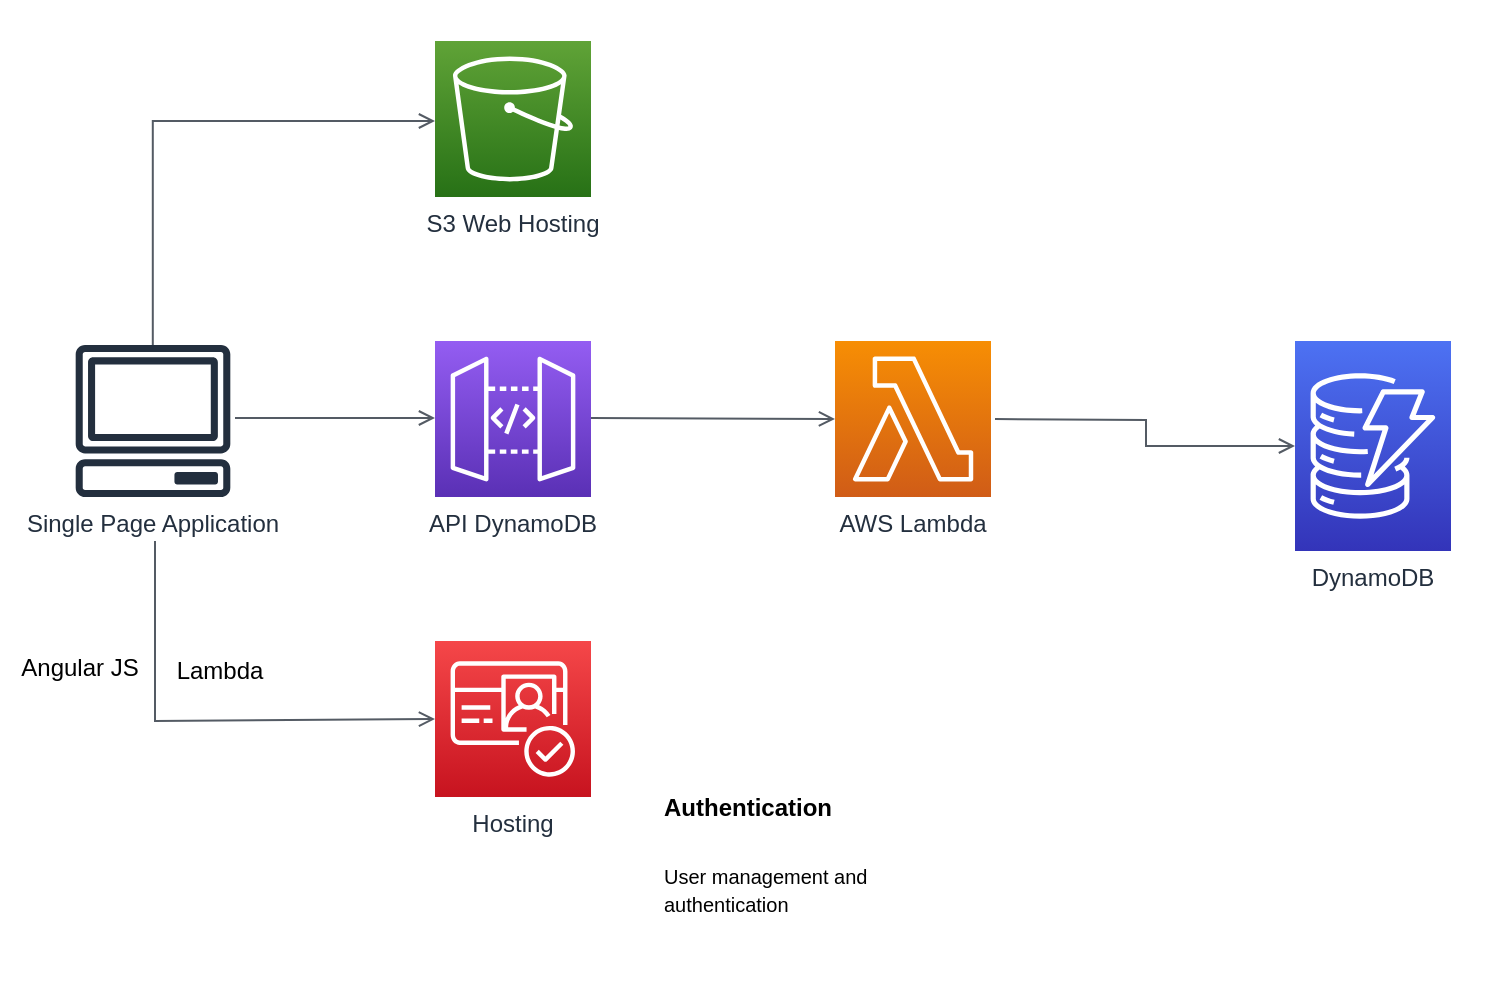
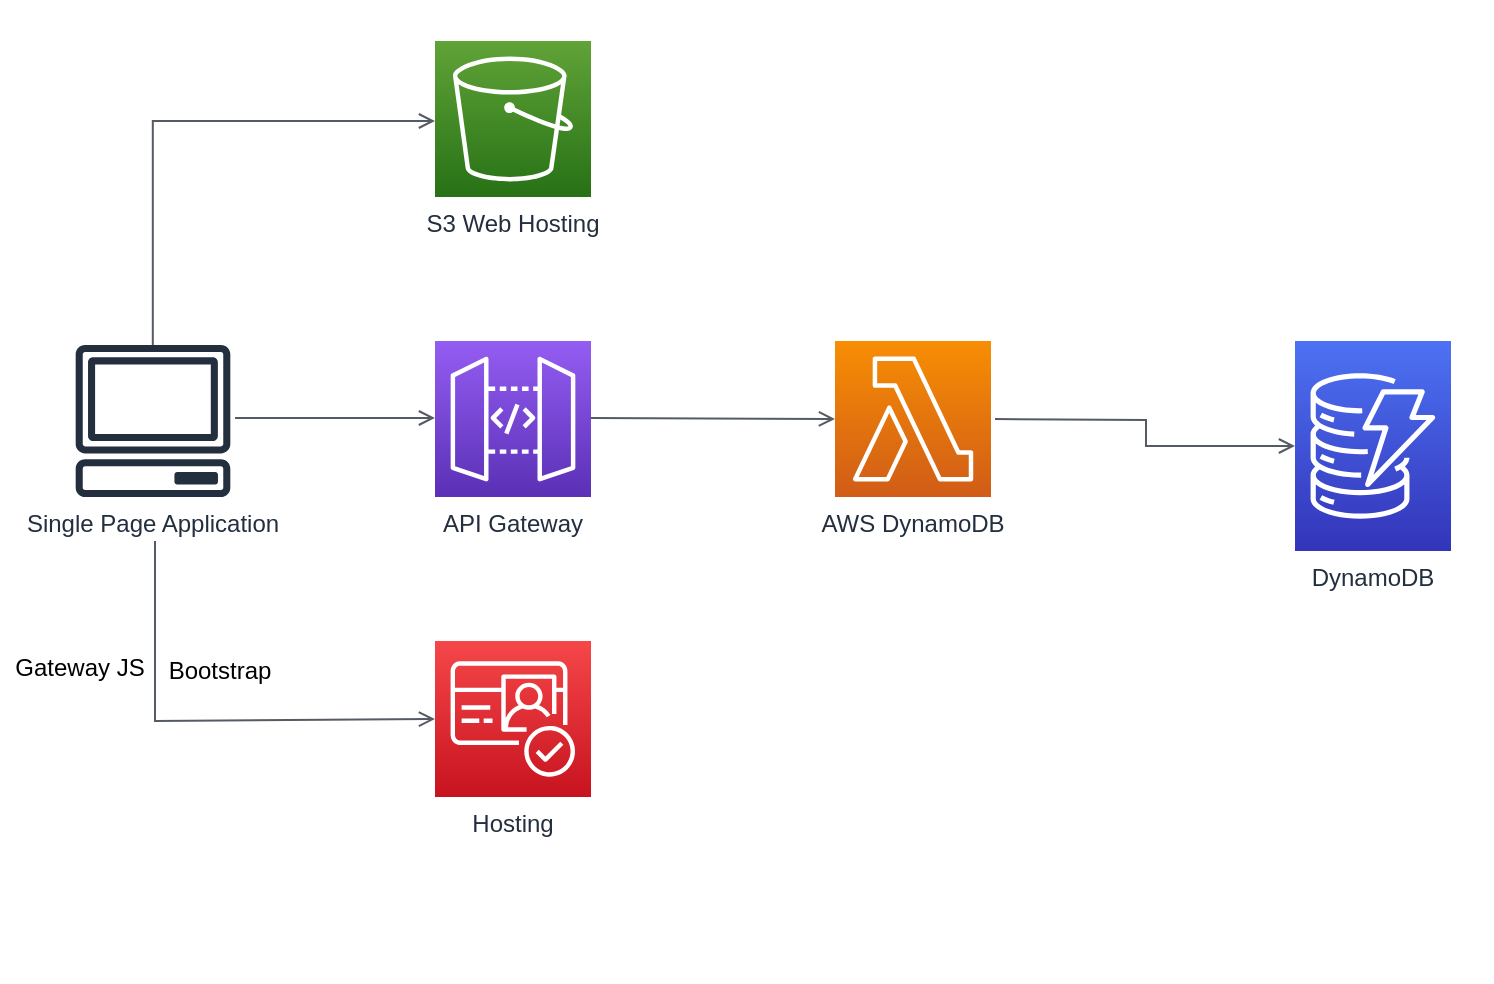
(514, 525) -> (514, 525)
(914, 525) -> (914, 525)
(80, 668) -> (80, 668)
(220, 671) -> (220, 671)
(775, 851) -> none
